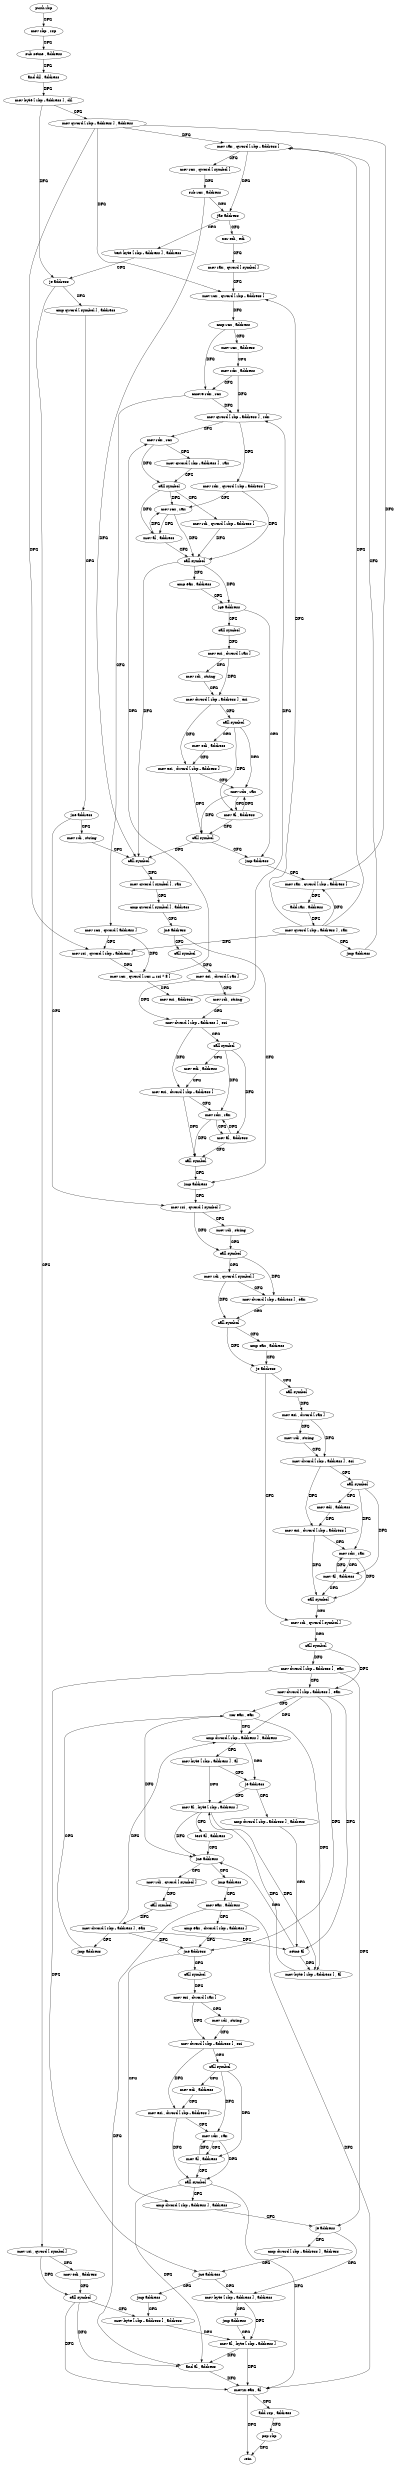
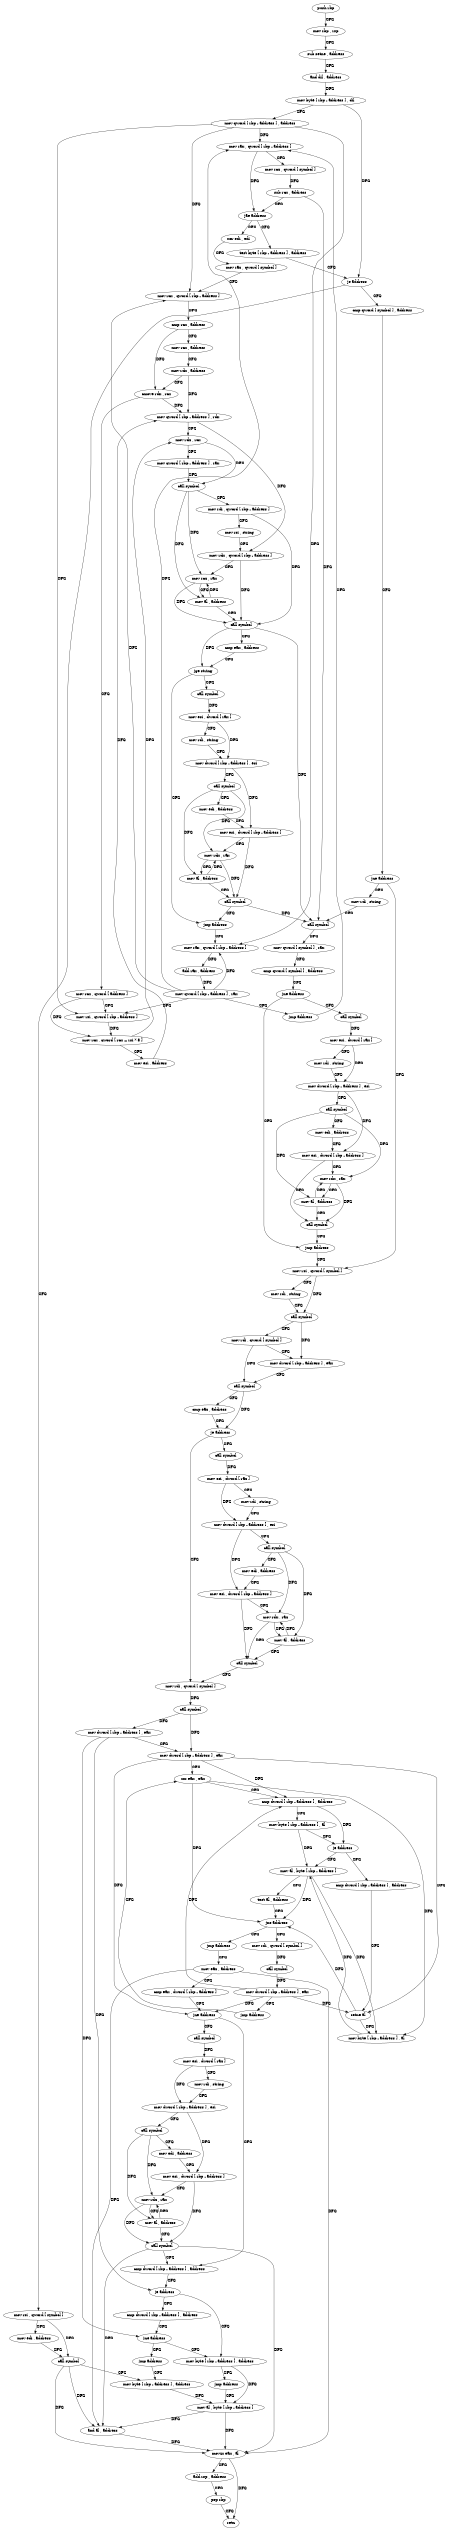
none -> (239, 533)
(229, 607) -> (203, 671)
